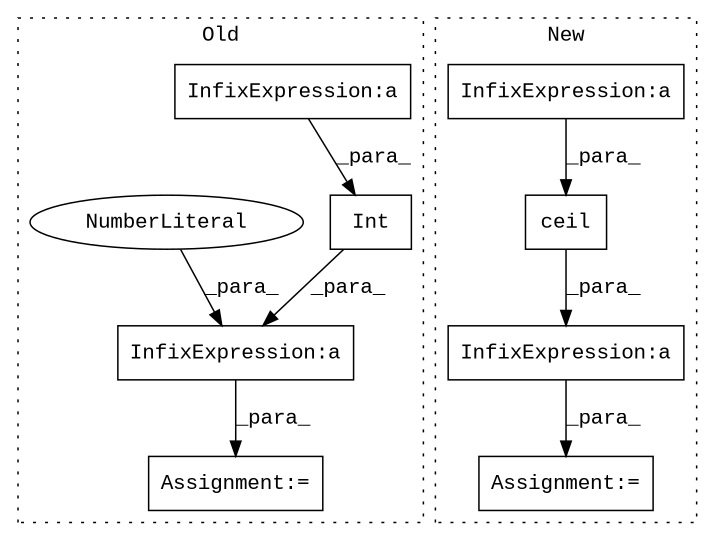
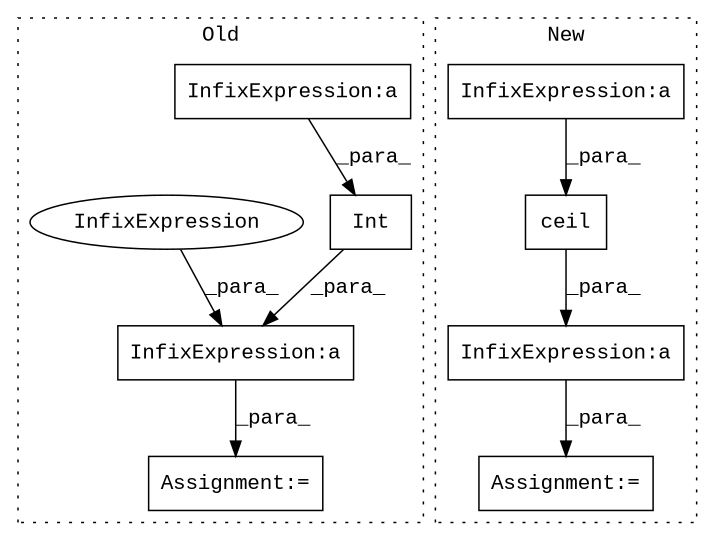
(167, 222) -> (167, 222)
